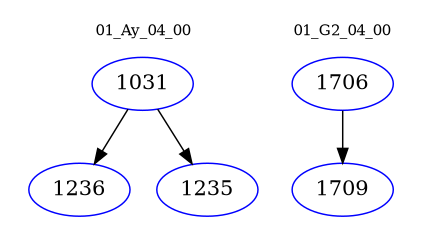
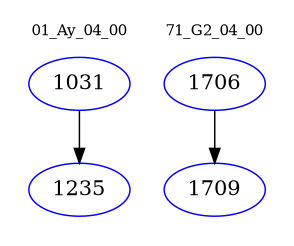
(343, 32) -> (215, 32)
(79, 190) -> none
